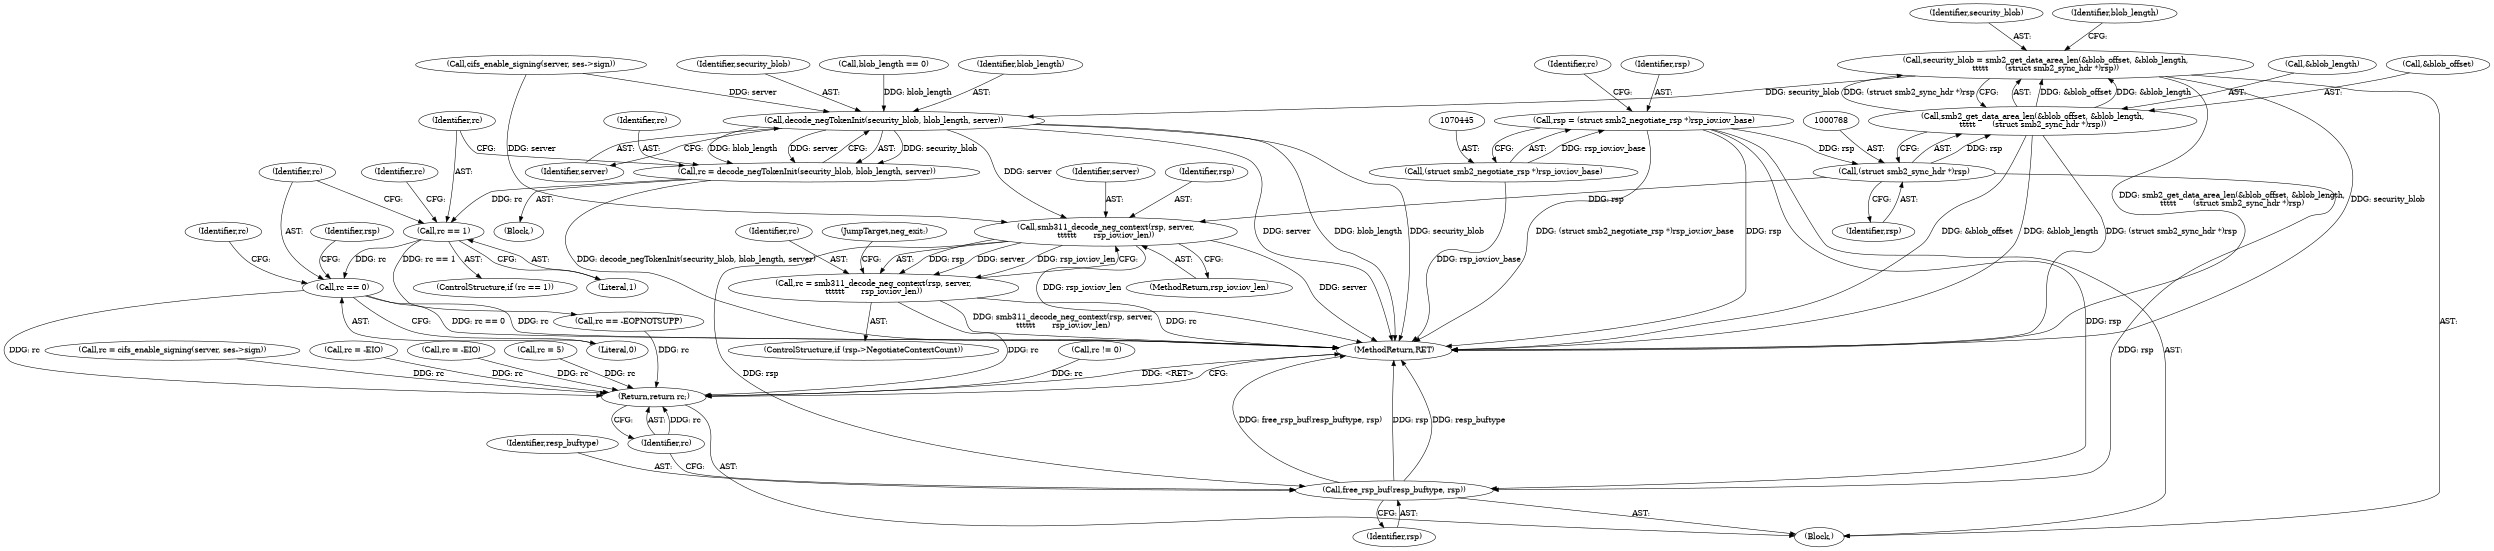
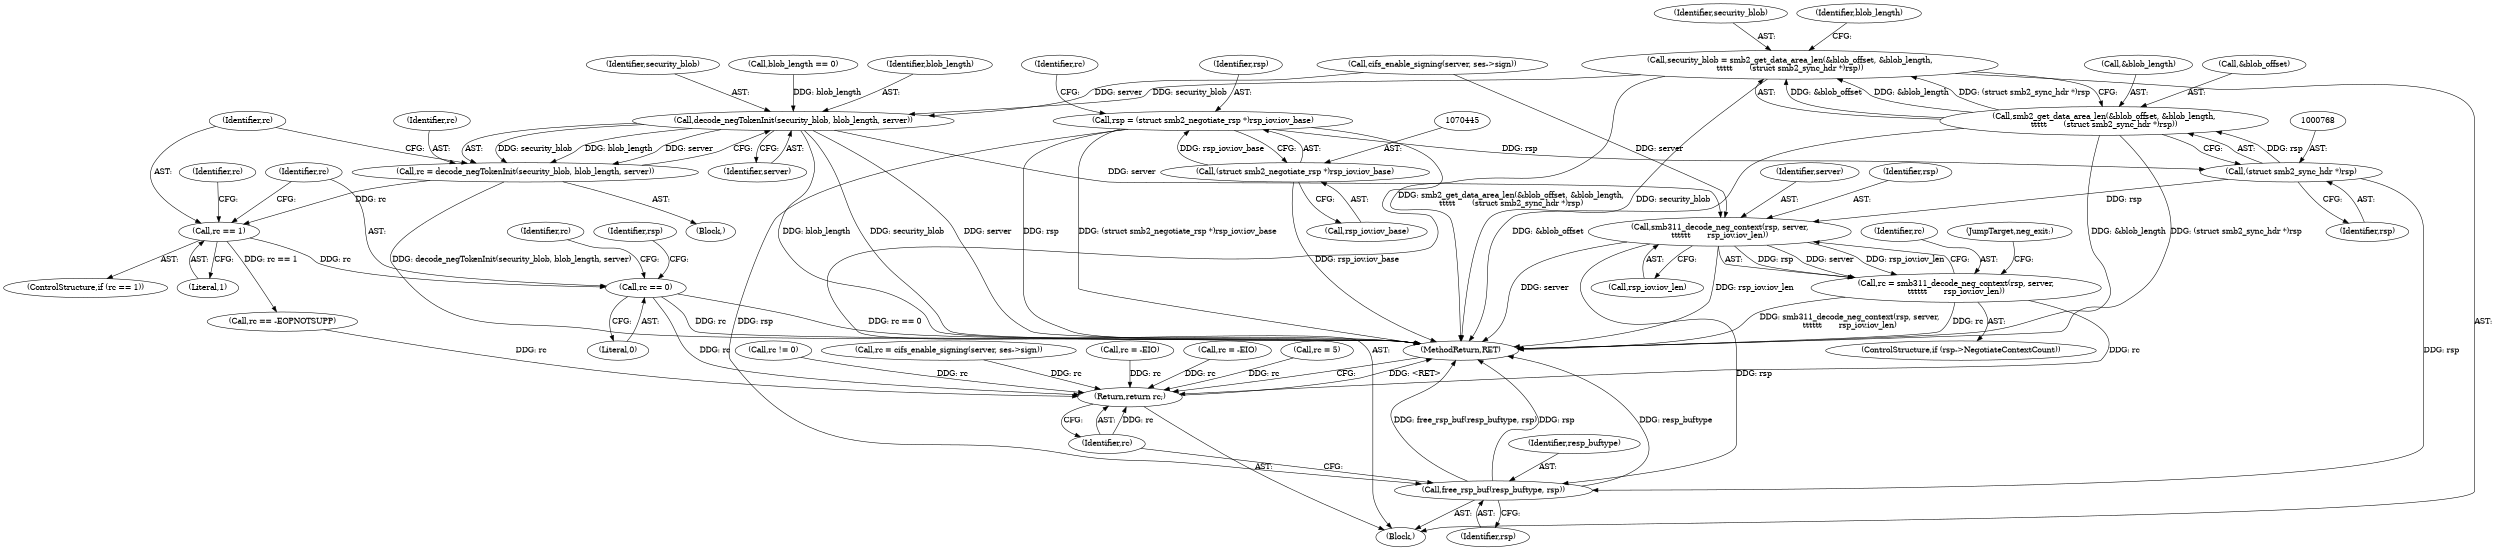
none -> (1367, 232)
(1209, 288) -> (1647, 288)
